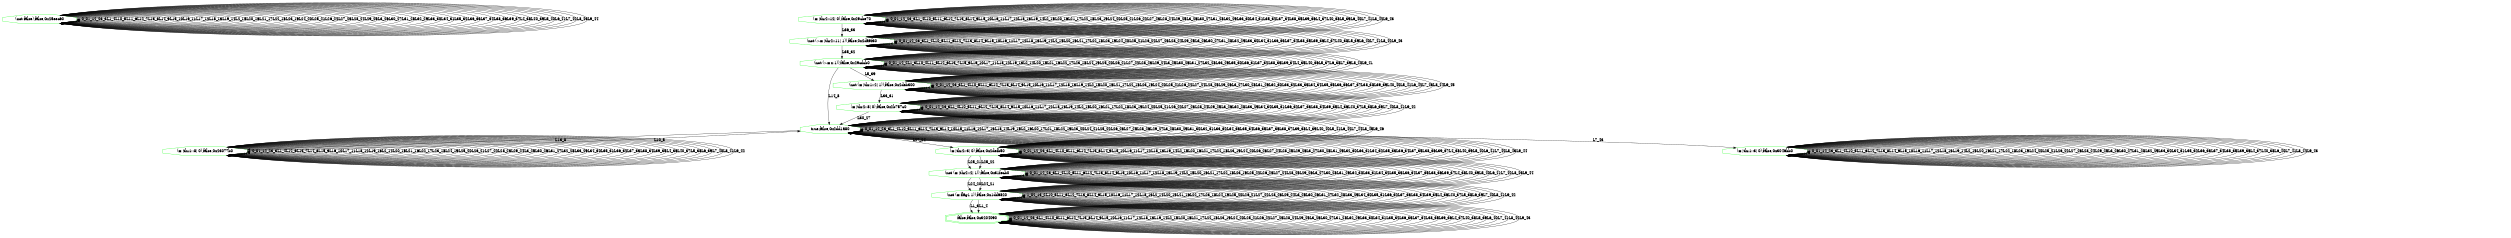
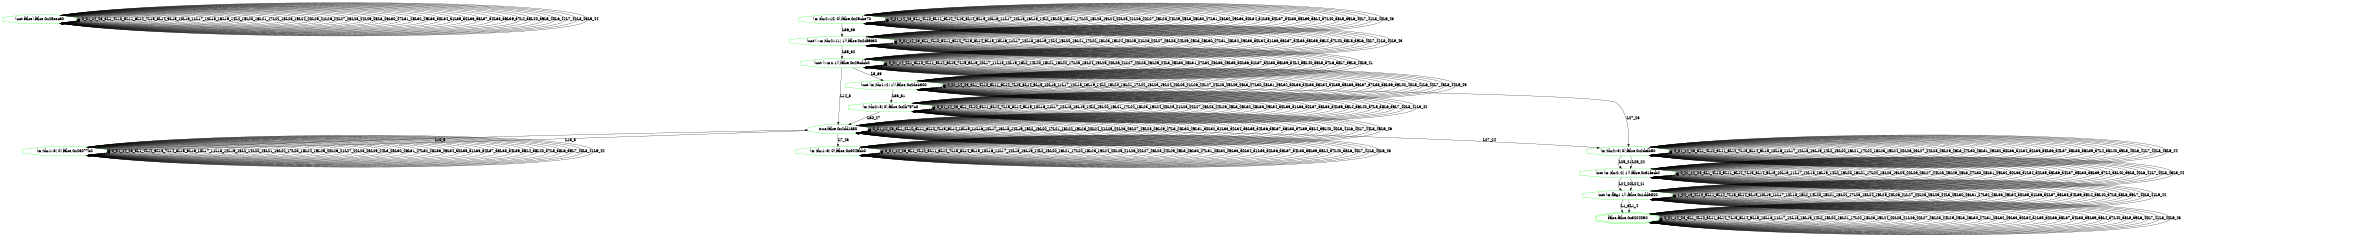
none -> (1446, 93)
